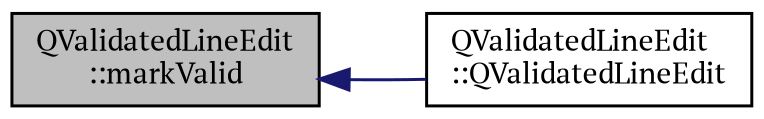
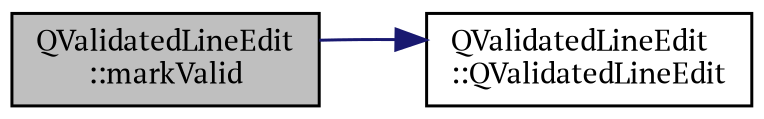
(388, 80) -> (358, 40)
